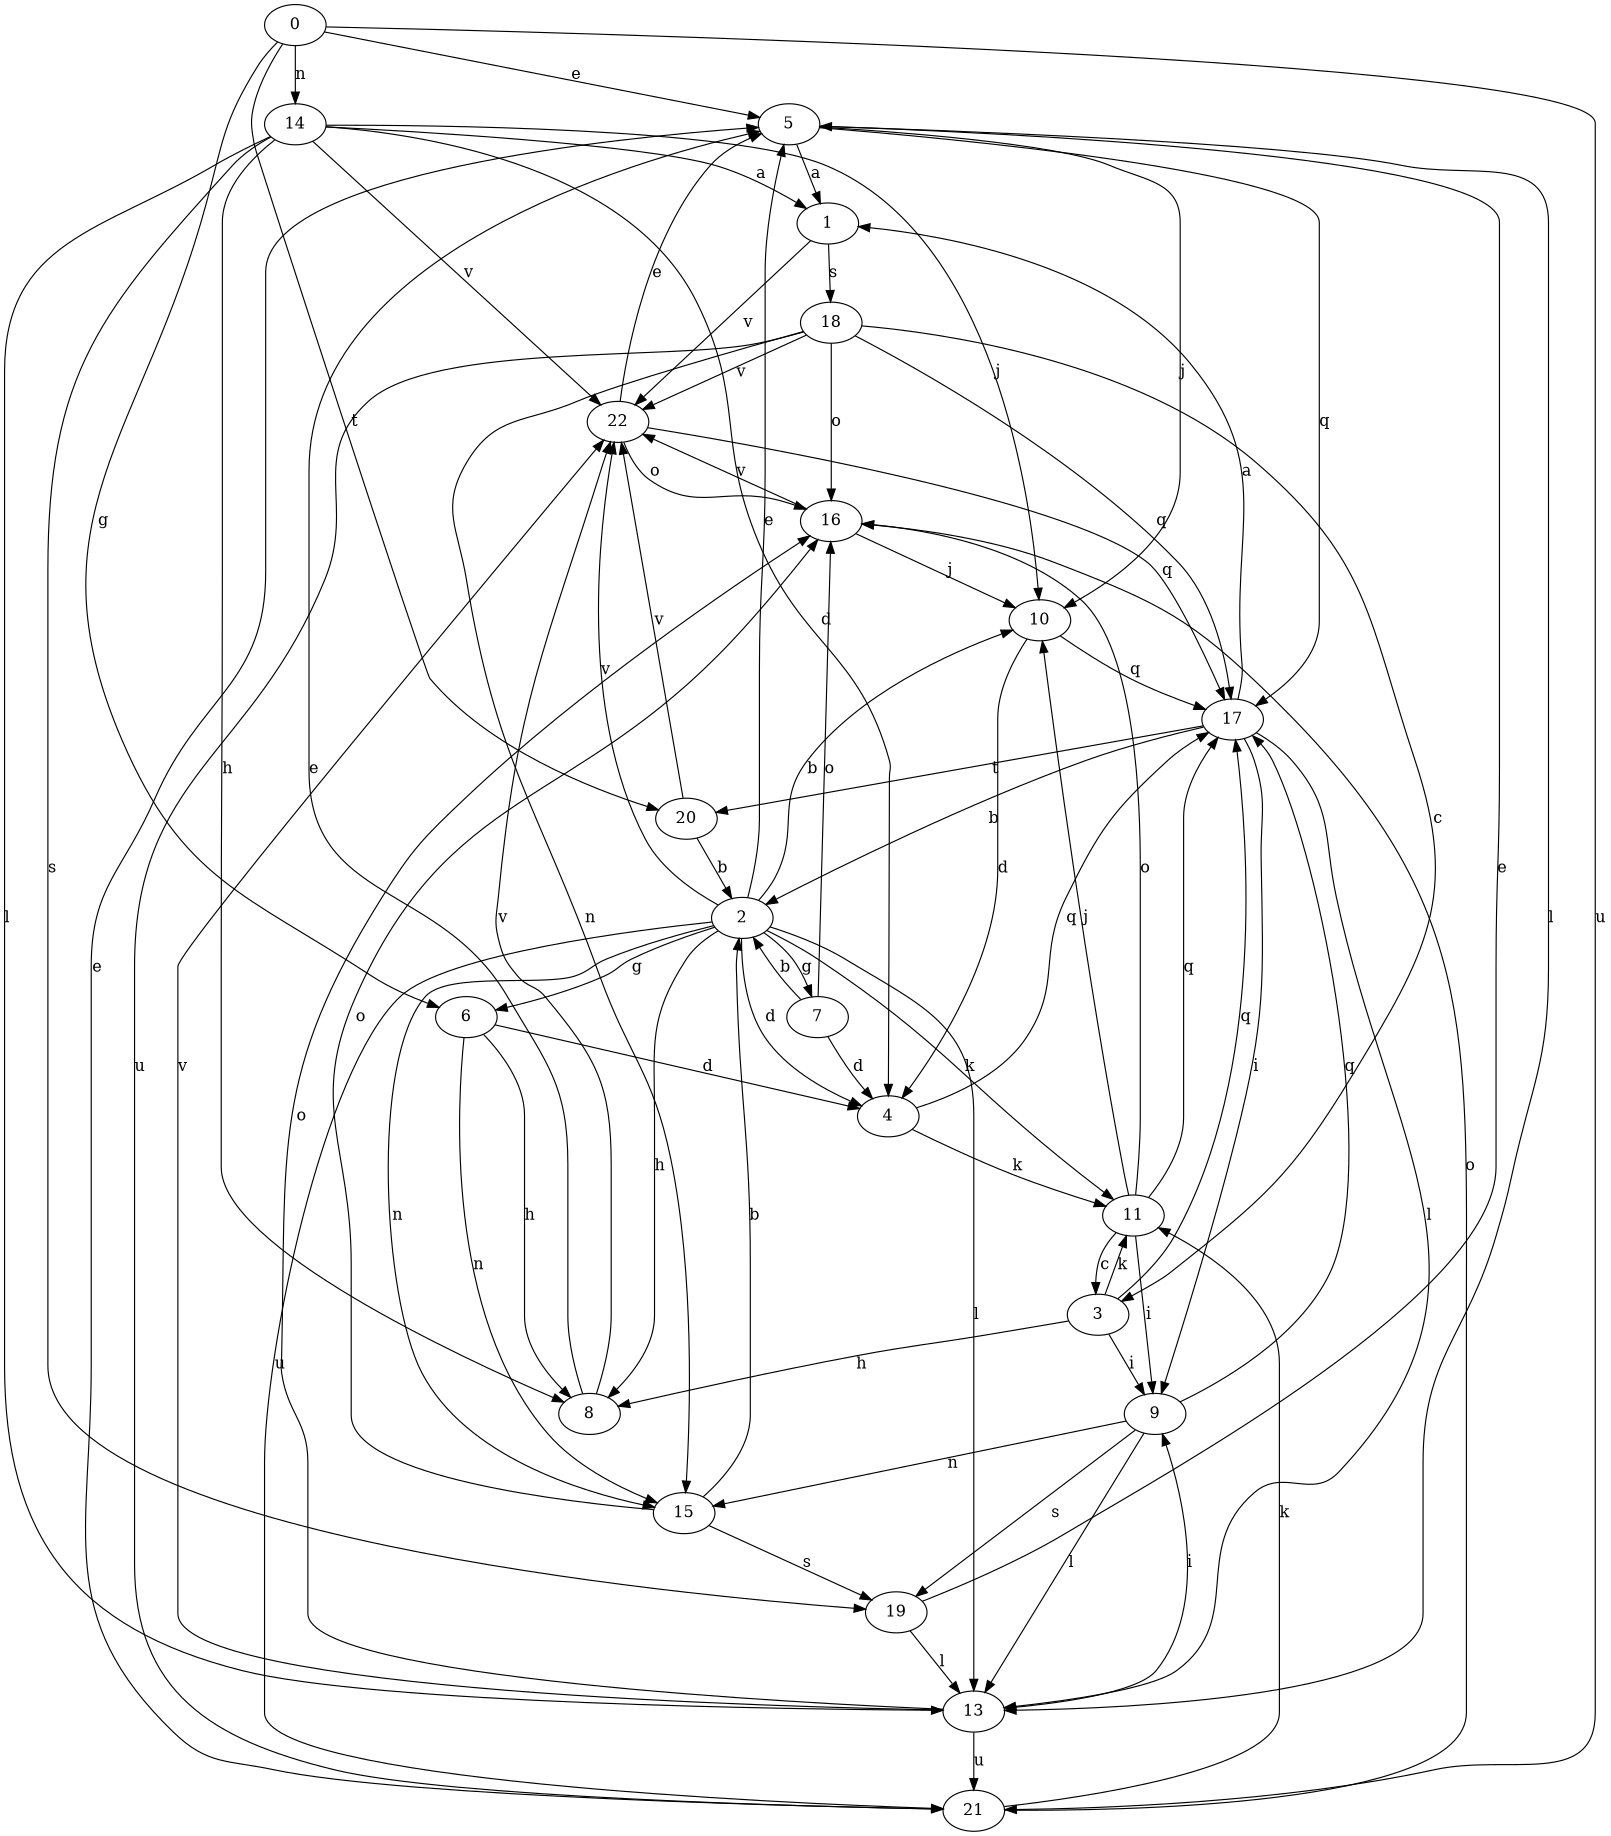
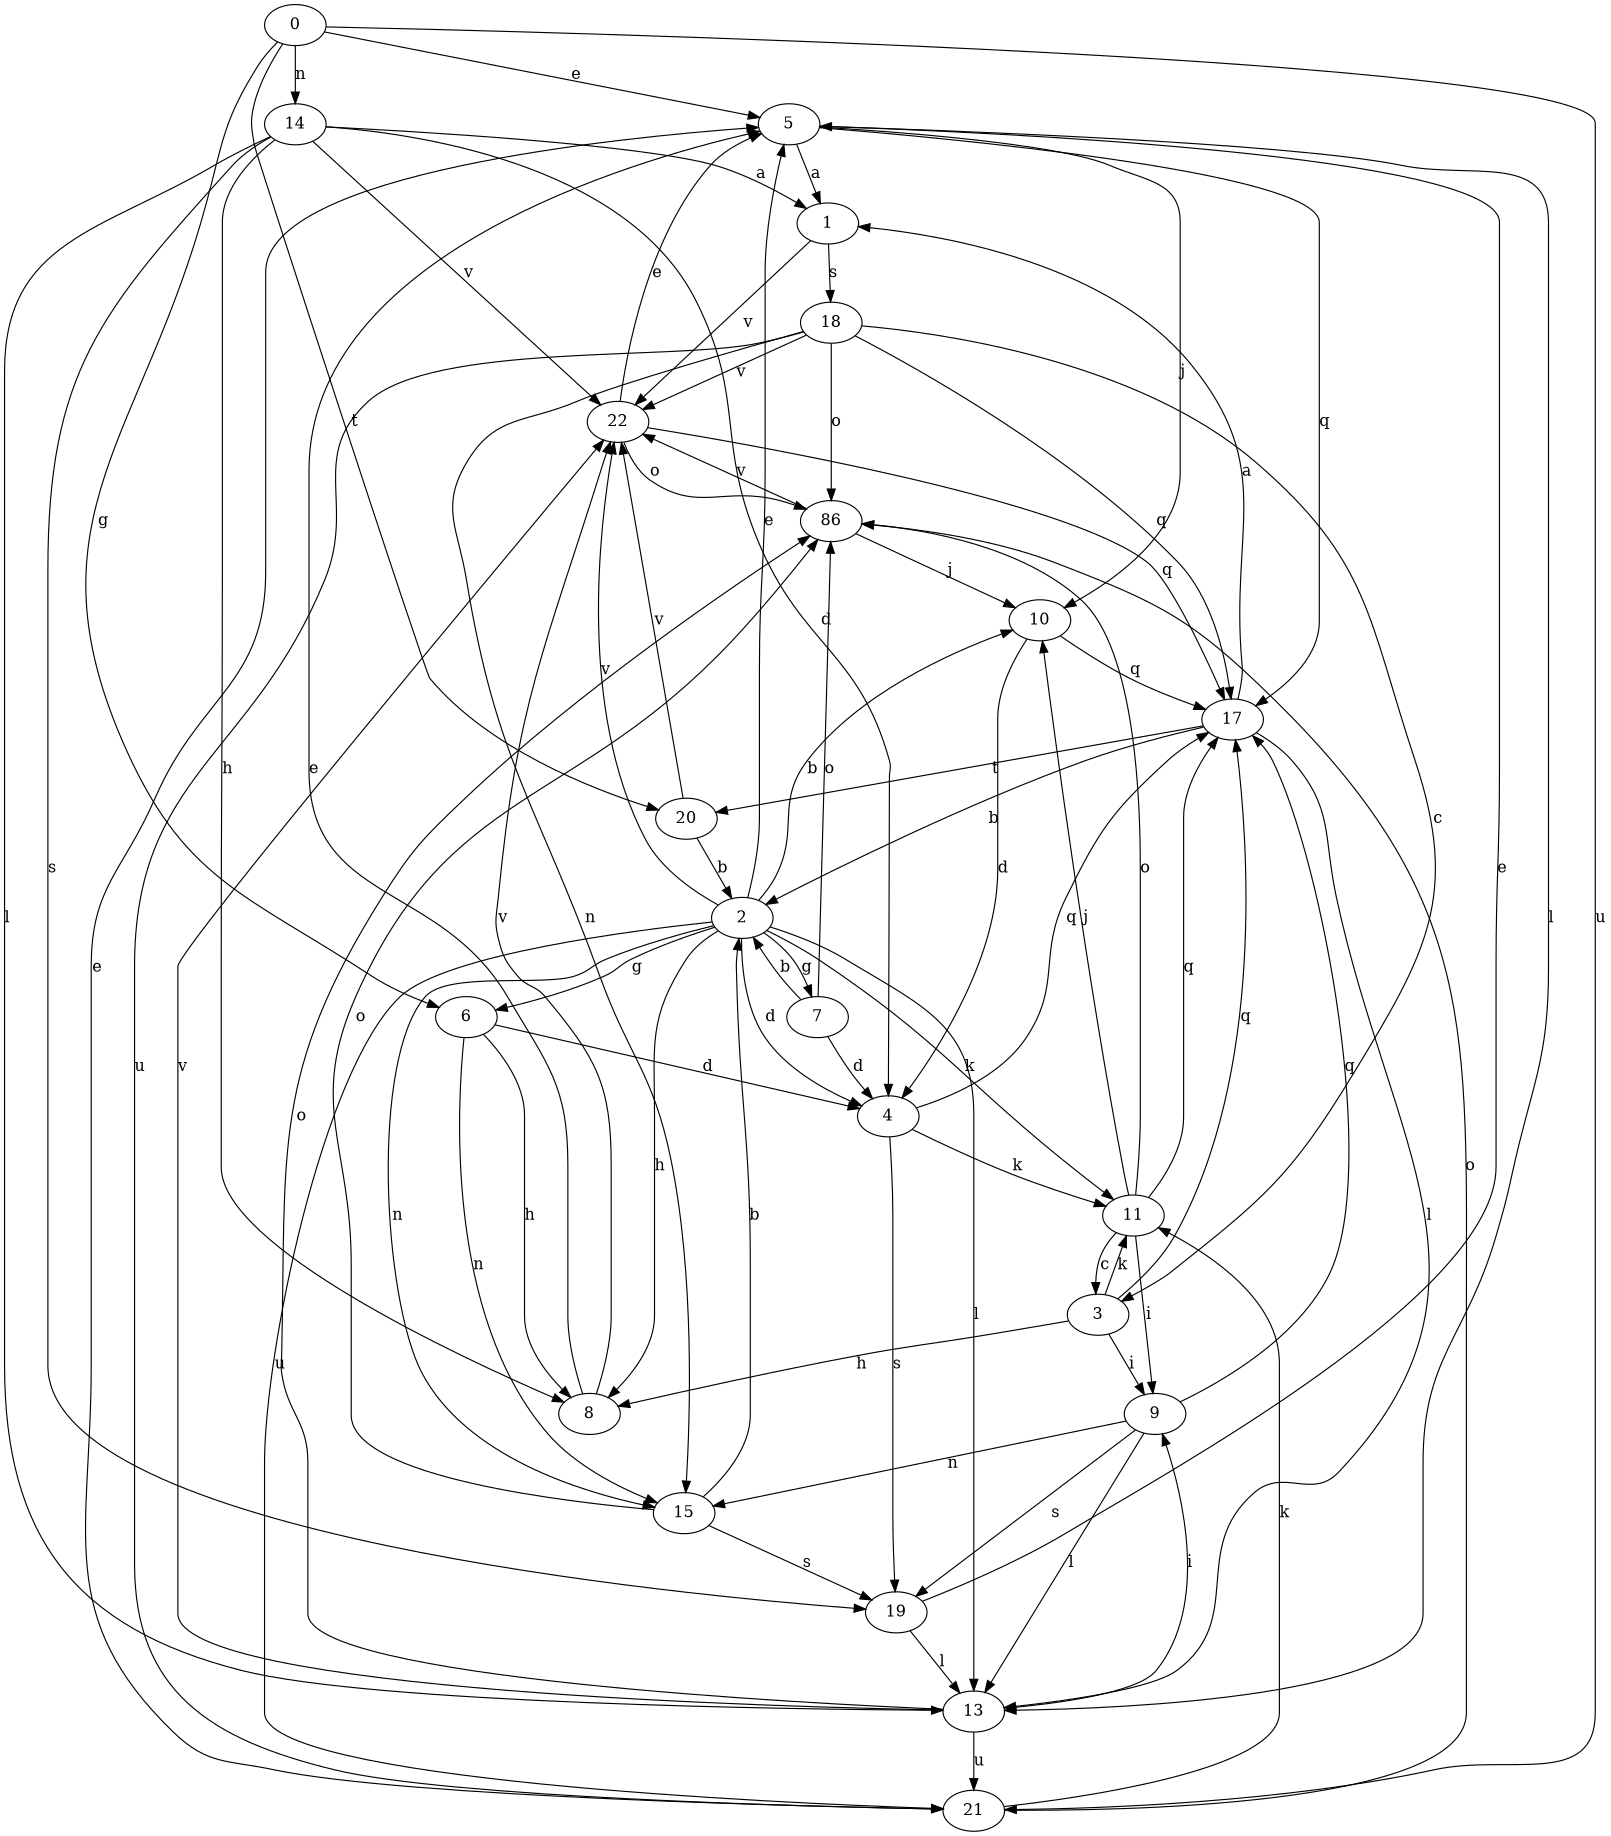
(822, 164) -> none
(831, 521) -> (831, 521)
(1252, 1065) -> none
none -> (893, 1359)
